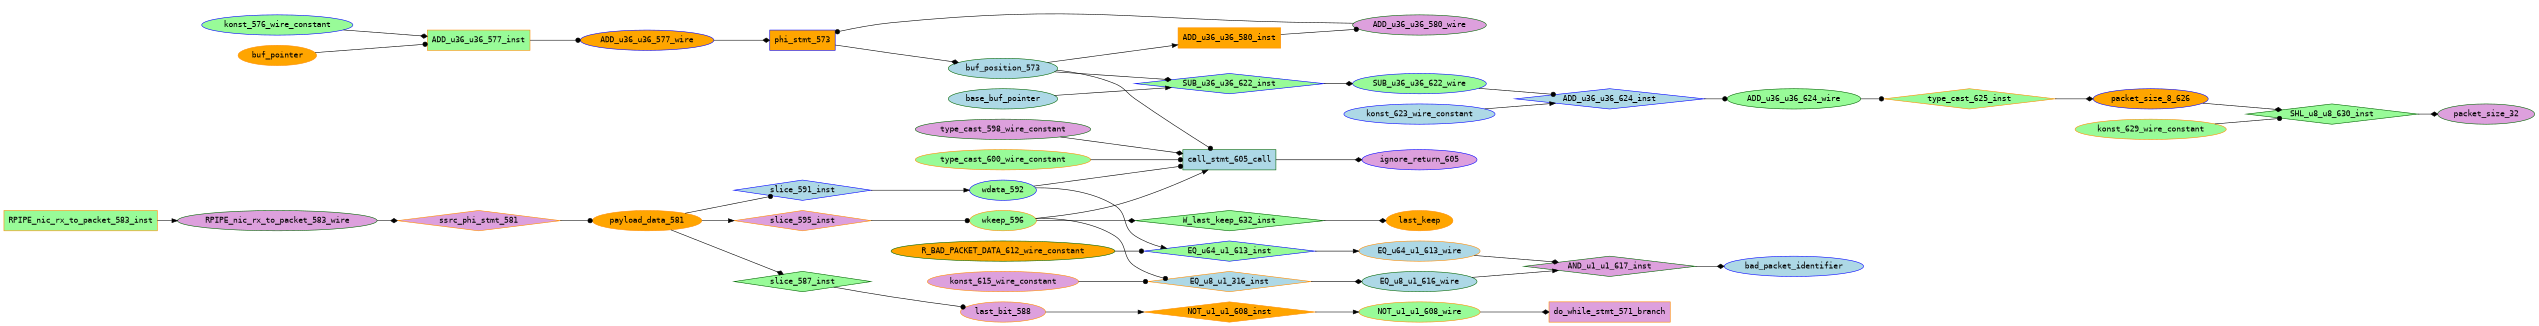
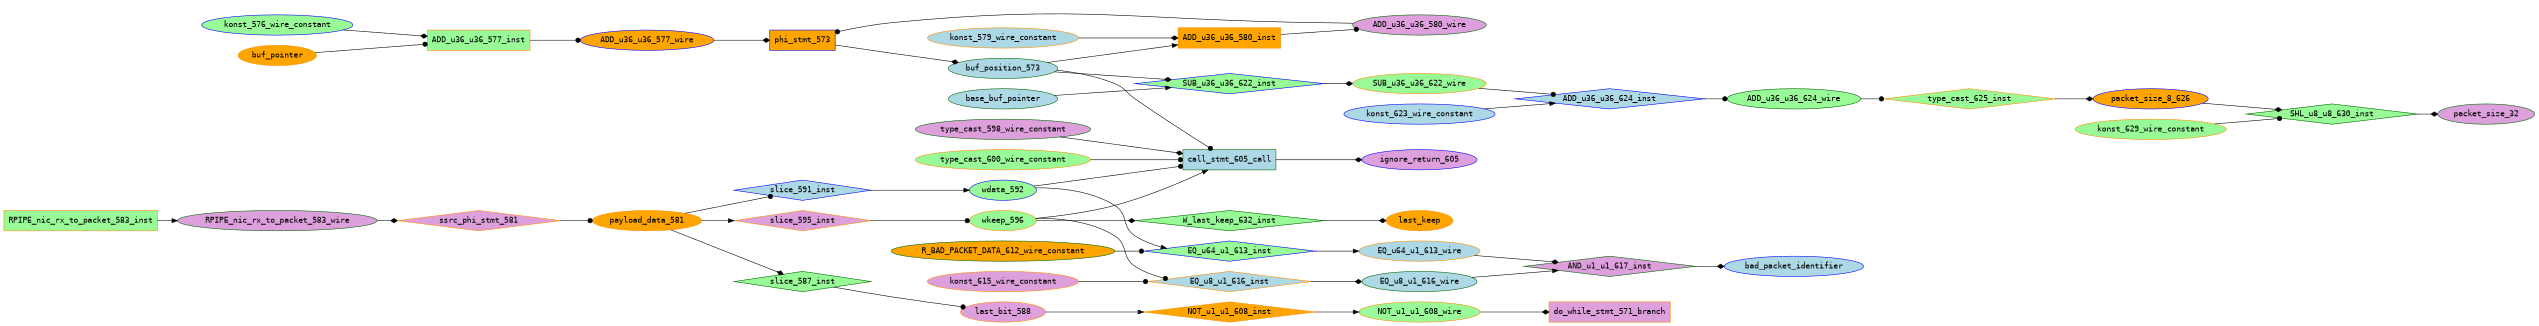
none -> (1003, 38)
(1419, 84) -> (1419, 84)
(1229, 282) -> (1229, 282)
